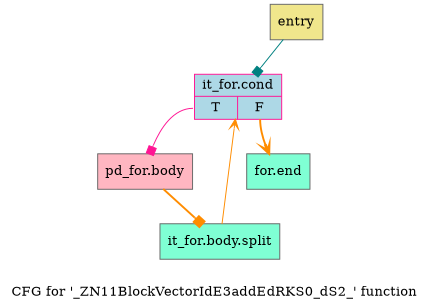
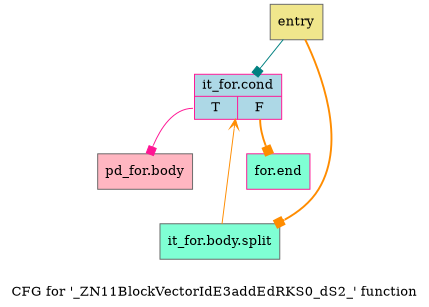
(262, 132) -> (262, 132)
(278, 172) -> (278, 172)
(179, 203) -> (331, 136)
